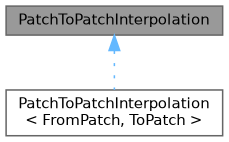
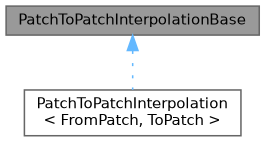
(114, 21) -> (133, 21)
